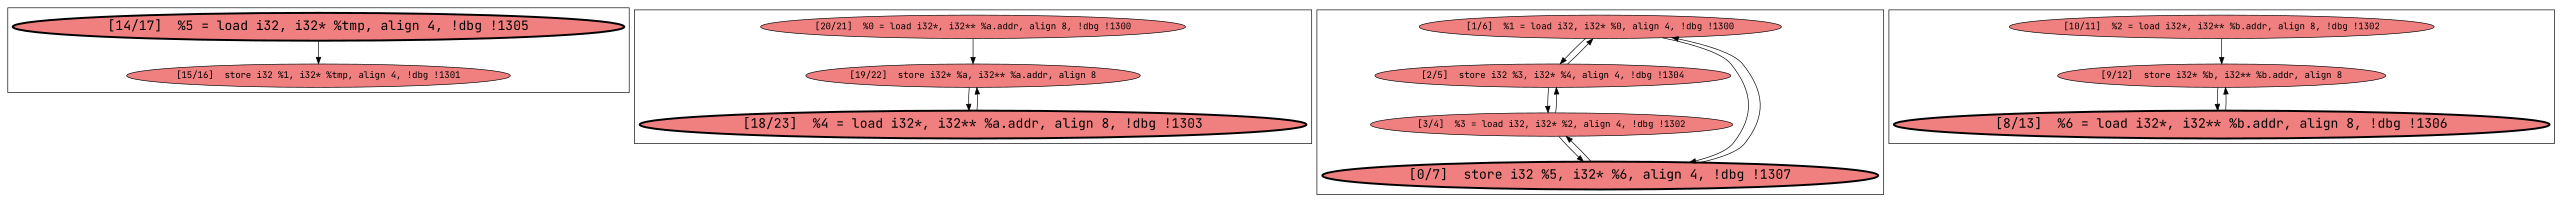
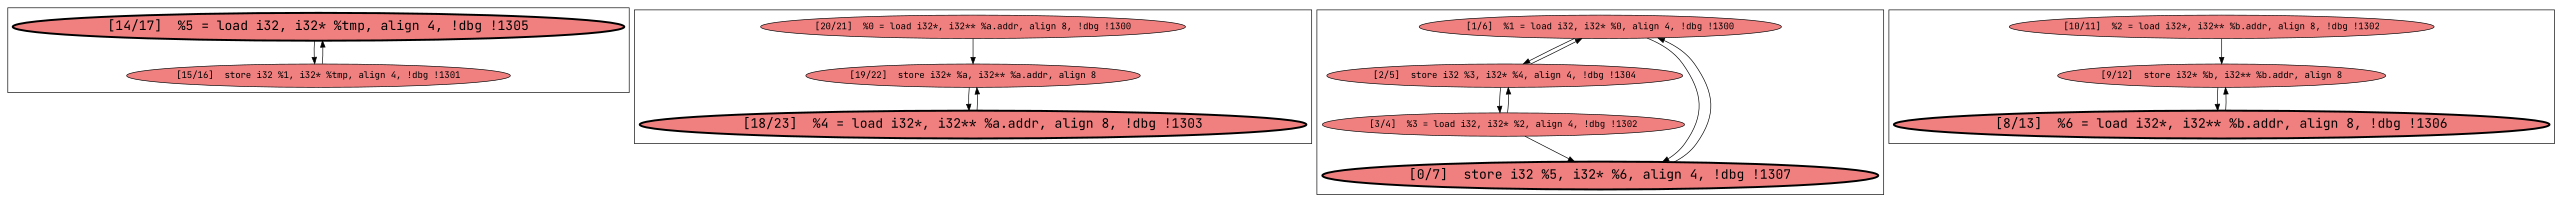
none -> (323, 56)
(1581, 151) -> none
